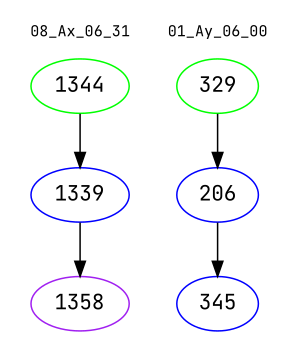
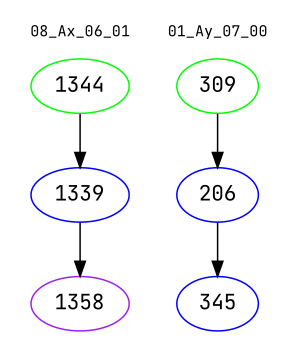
(81, 32) -> (81, 32)
(218, 32) -> (218, 32)
(218, 86) -> (218, 86)
